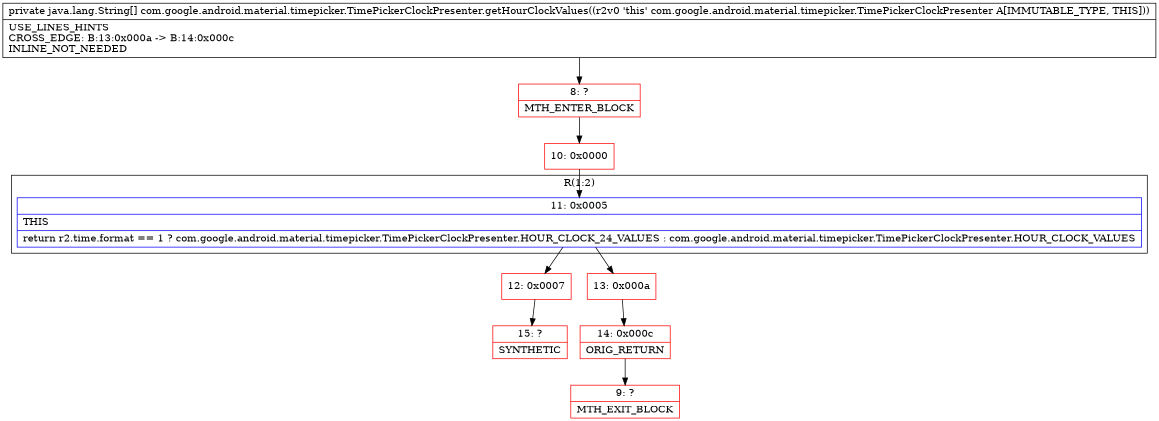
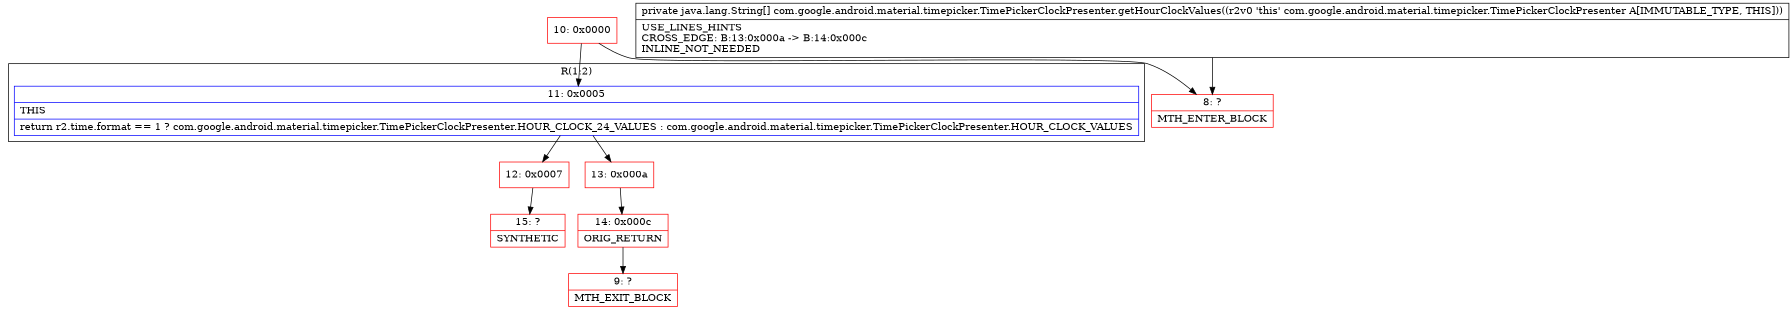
(579, 127) -> (897, 60)
